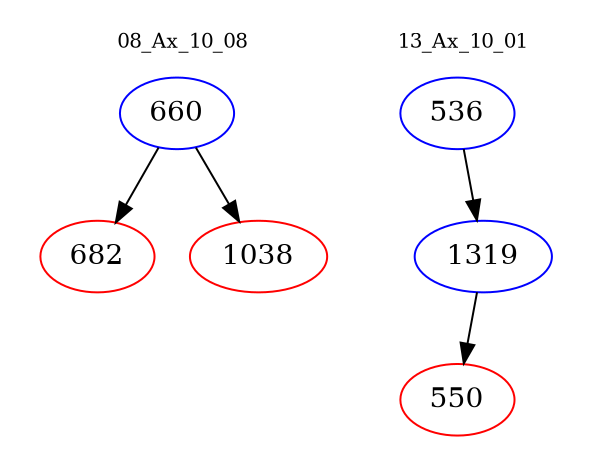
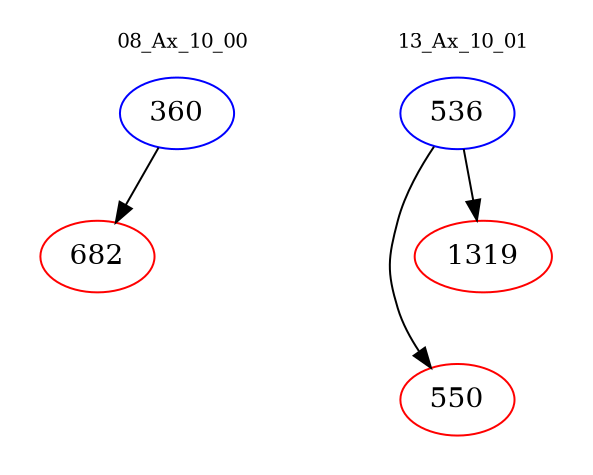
(183, 43) -> (183, 43)
(177, 113) -> (177, 113)
(259, 257) -> none
(483, 257) -> (483, 257)
(472, 318) -> (392, 247)
